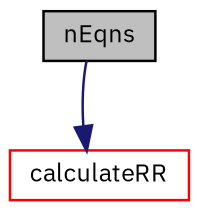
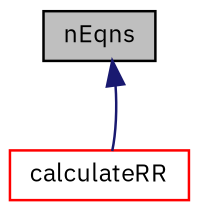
(83, 93) -> (116, 118)
